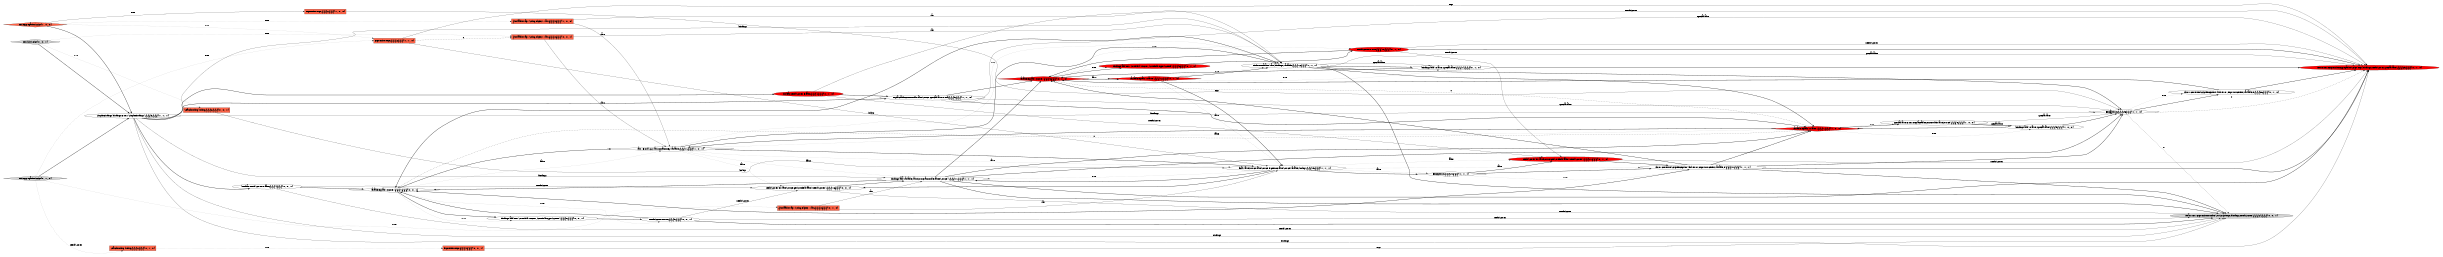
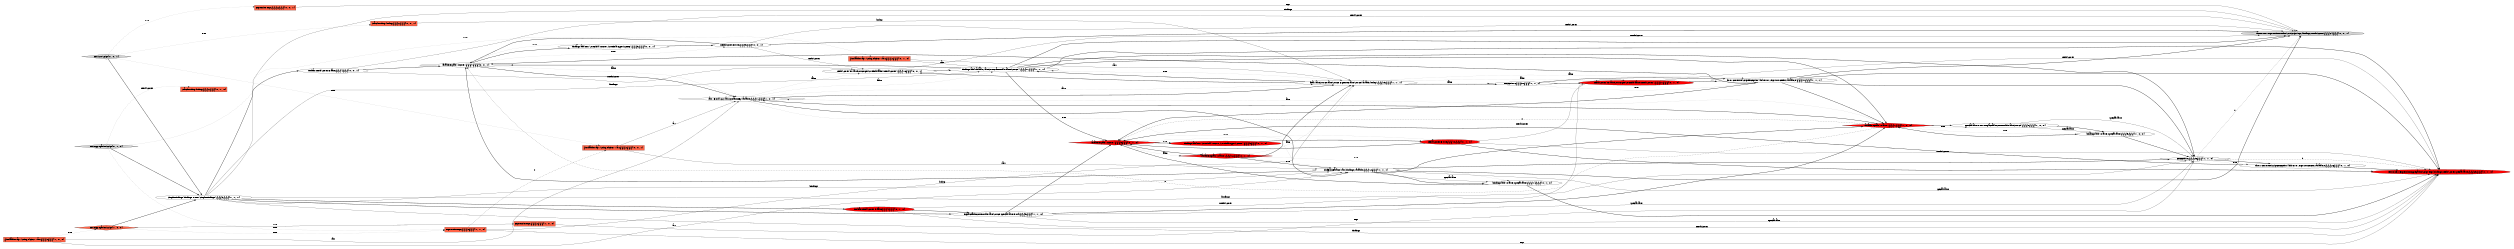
(282, 22) -> (72, 233)
(299, 248) -> (174, 15)
